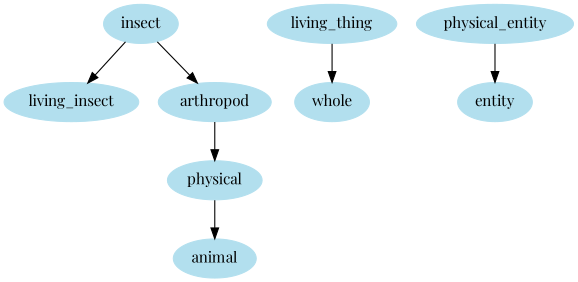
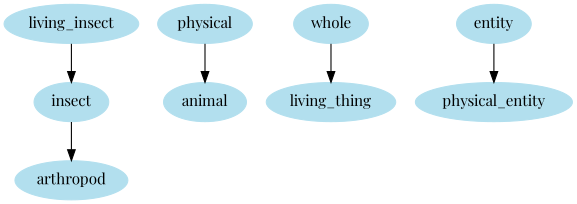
(110, 58) -> (71, 58)
(332, 58) -> (331, 58)
(495, 58) -> (494, 58)
(215, 136) -> none
